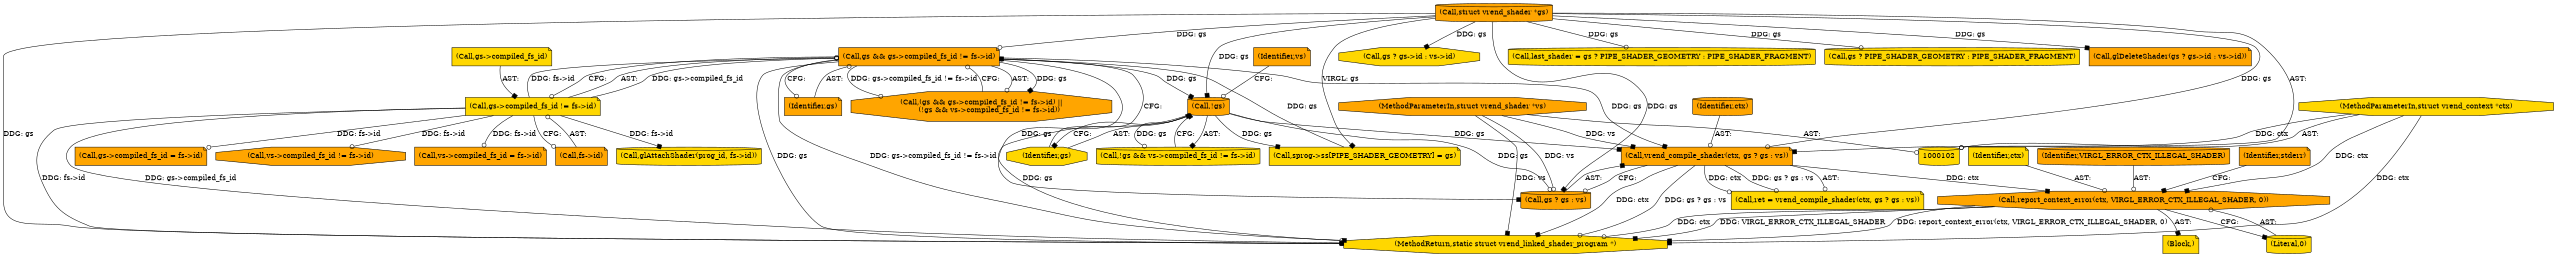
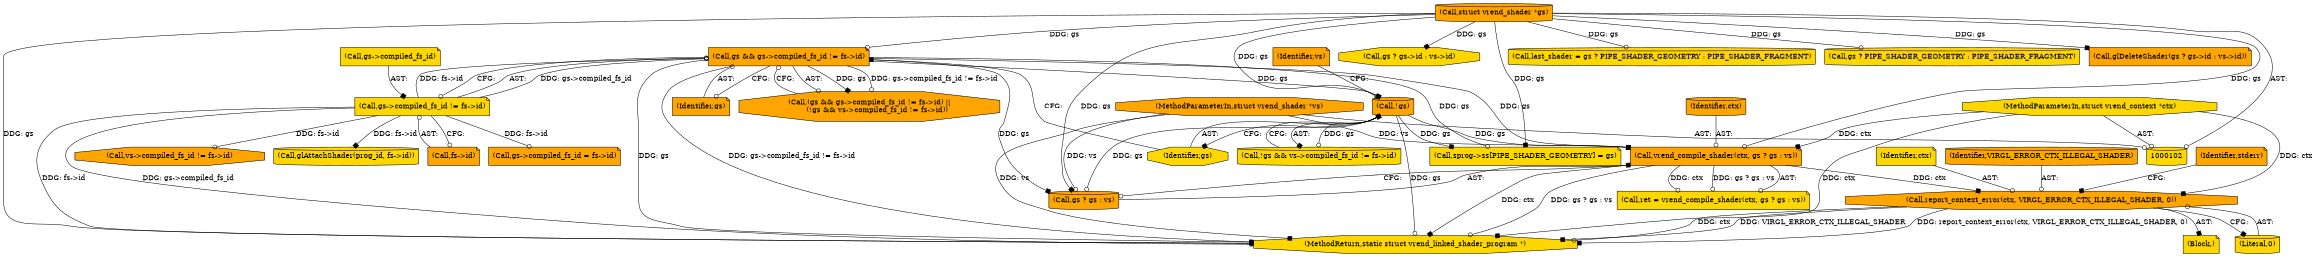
(1182, 72) -> (1350, 77)
(1341, 79) -> (1529, 79)
(481, 156) -> none
